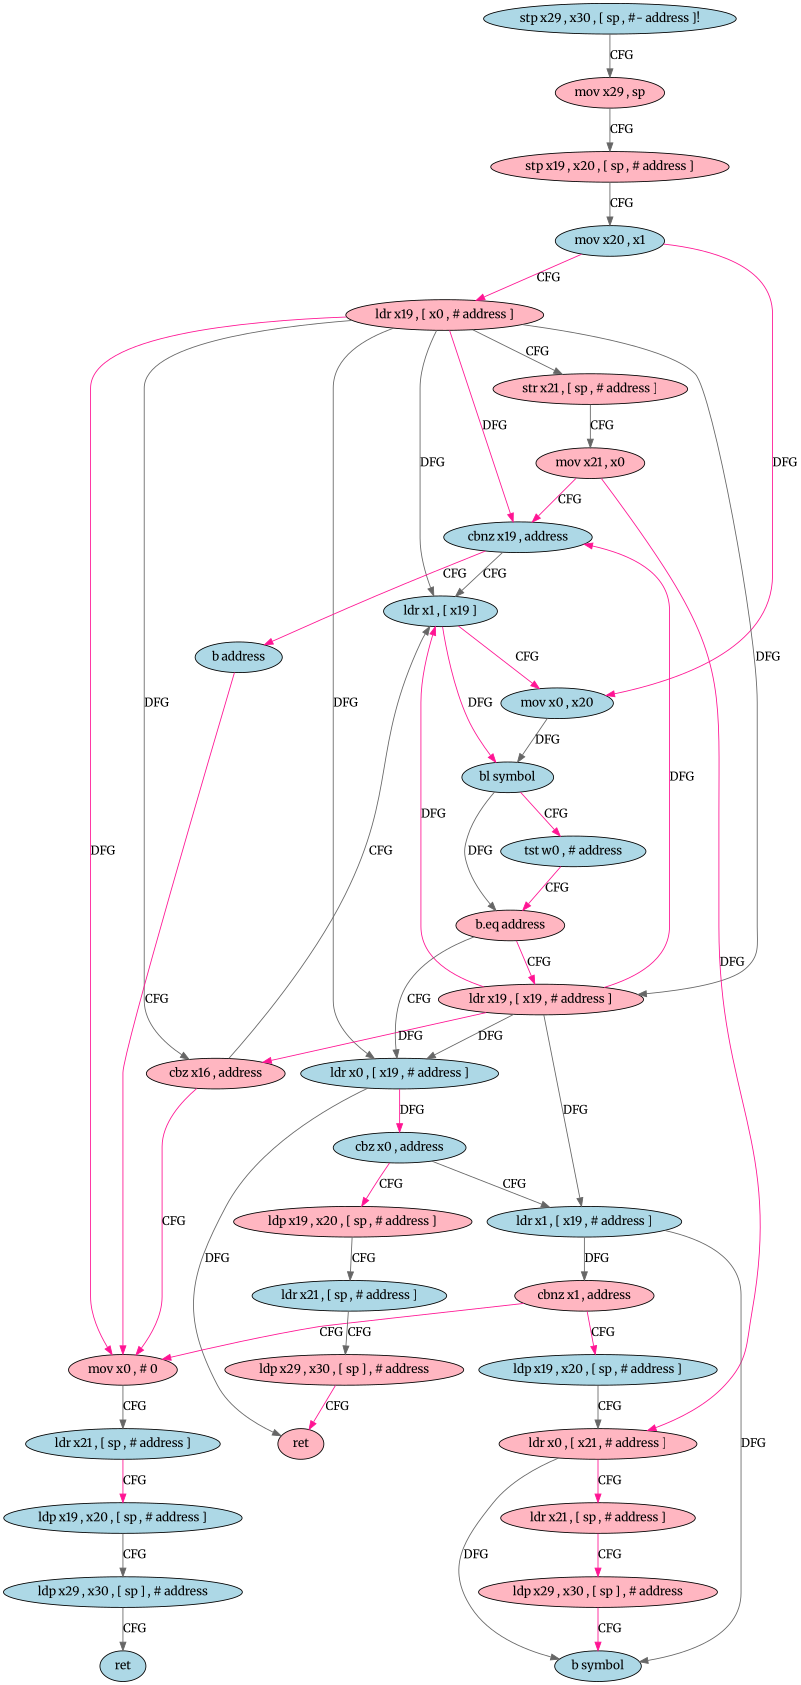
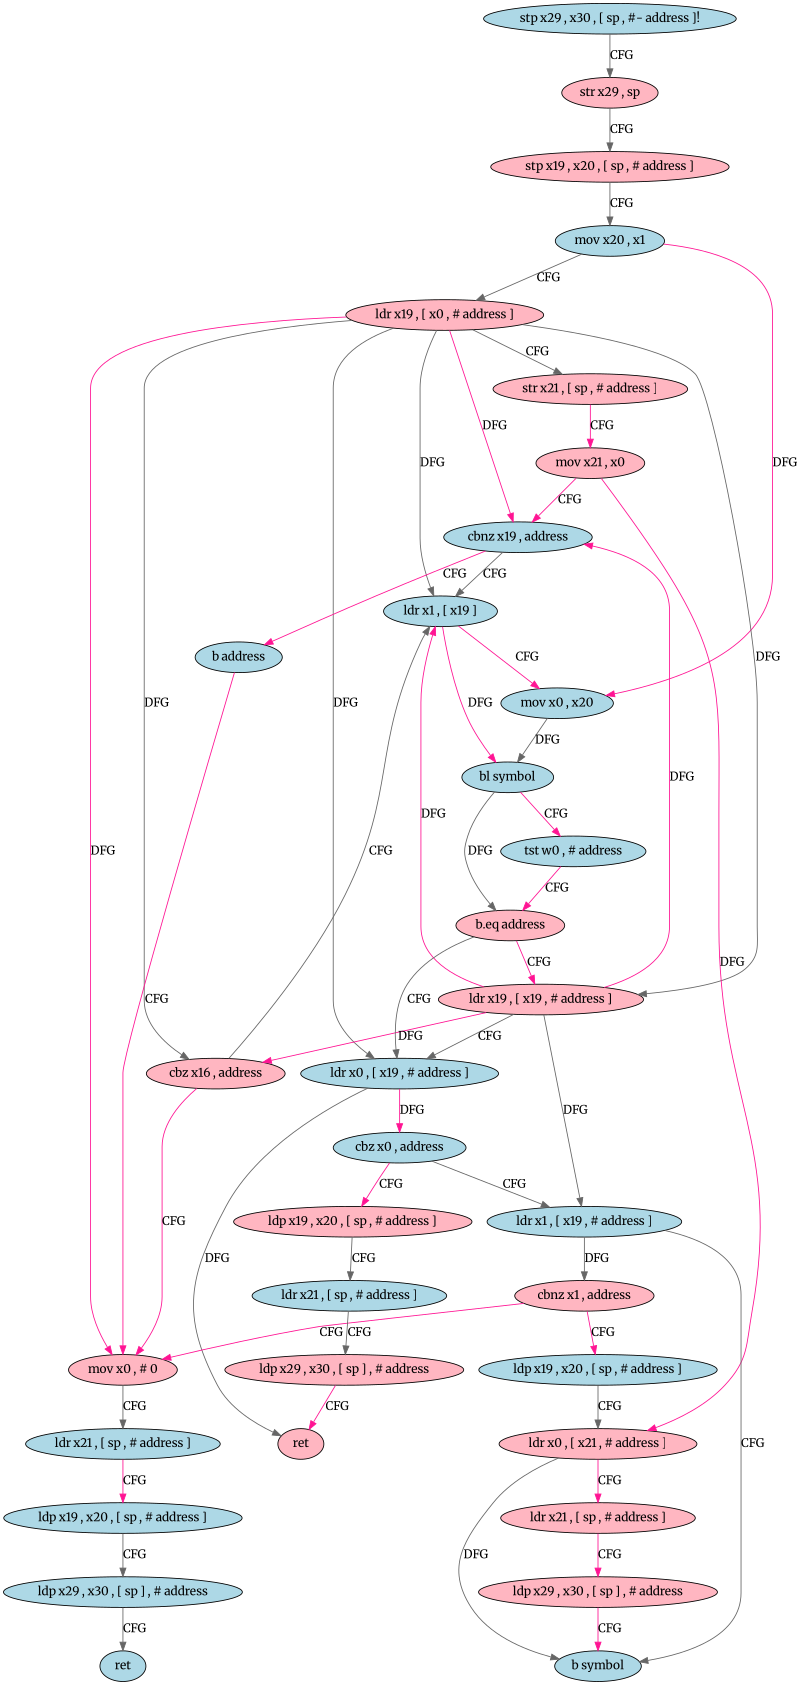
(610, 93) -> (610, 93)
(533, 276) -> (533, 276)
(590, 422) -> (590, 422)
(491, 1037) -> (490, 1037)
(754, 1444) -> (753, 1444)
